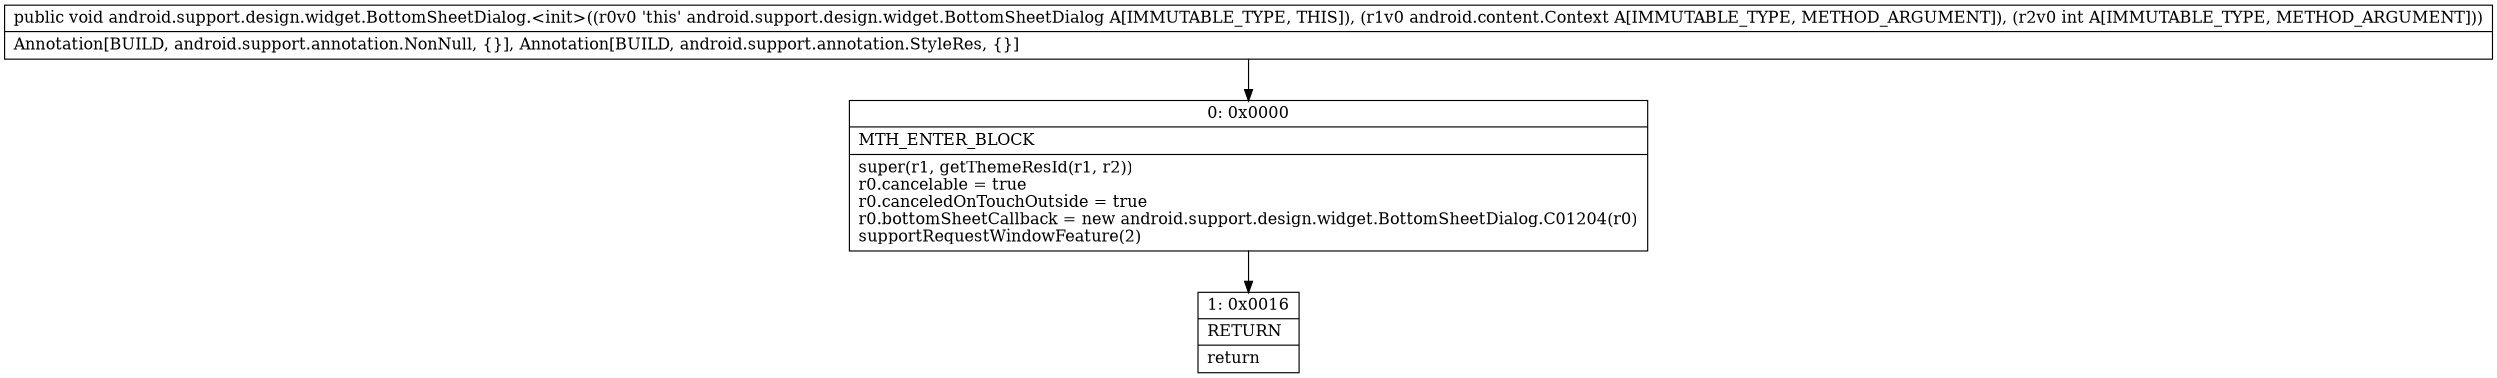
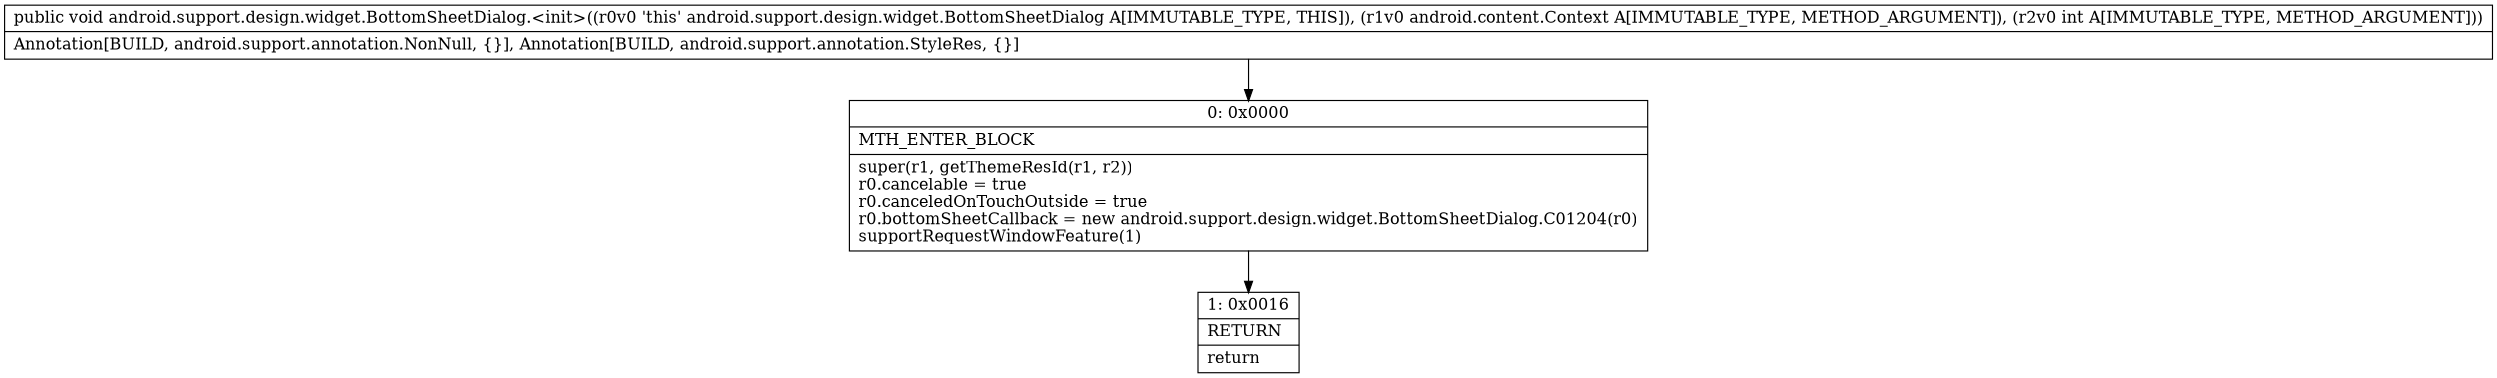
(1000, 237) -> (1000, 237)
